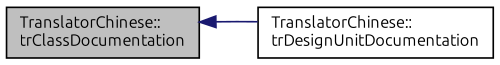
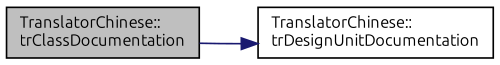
(237, 22) -> (220, 44)
